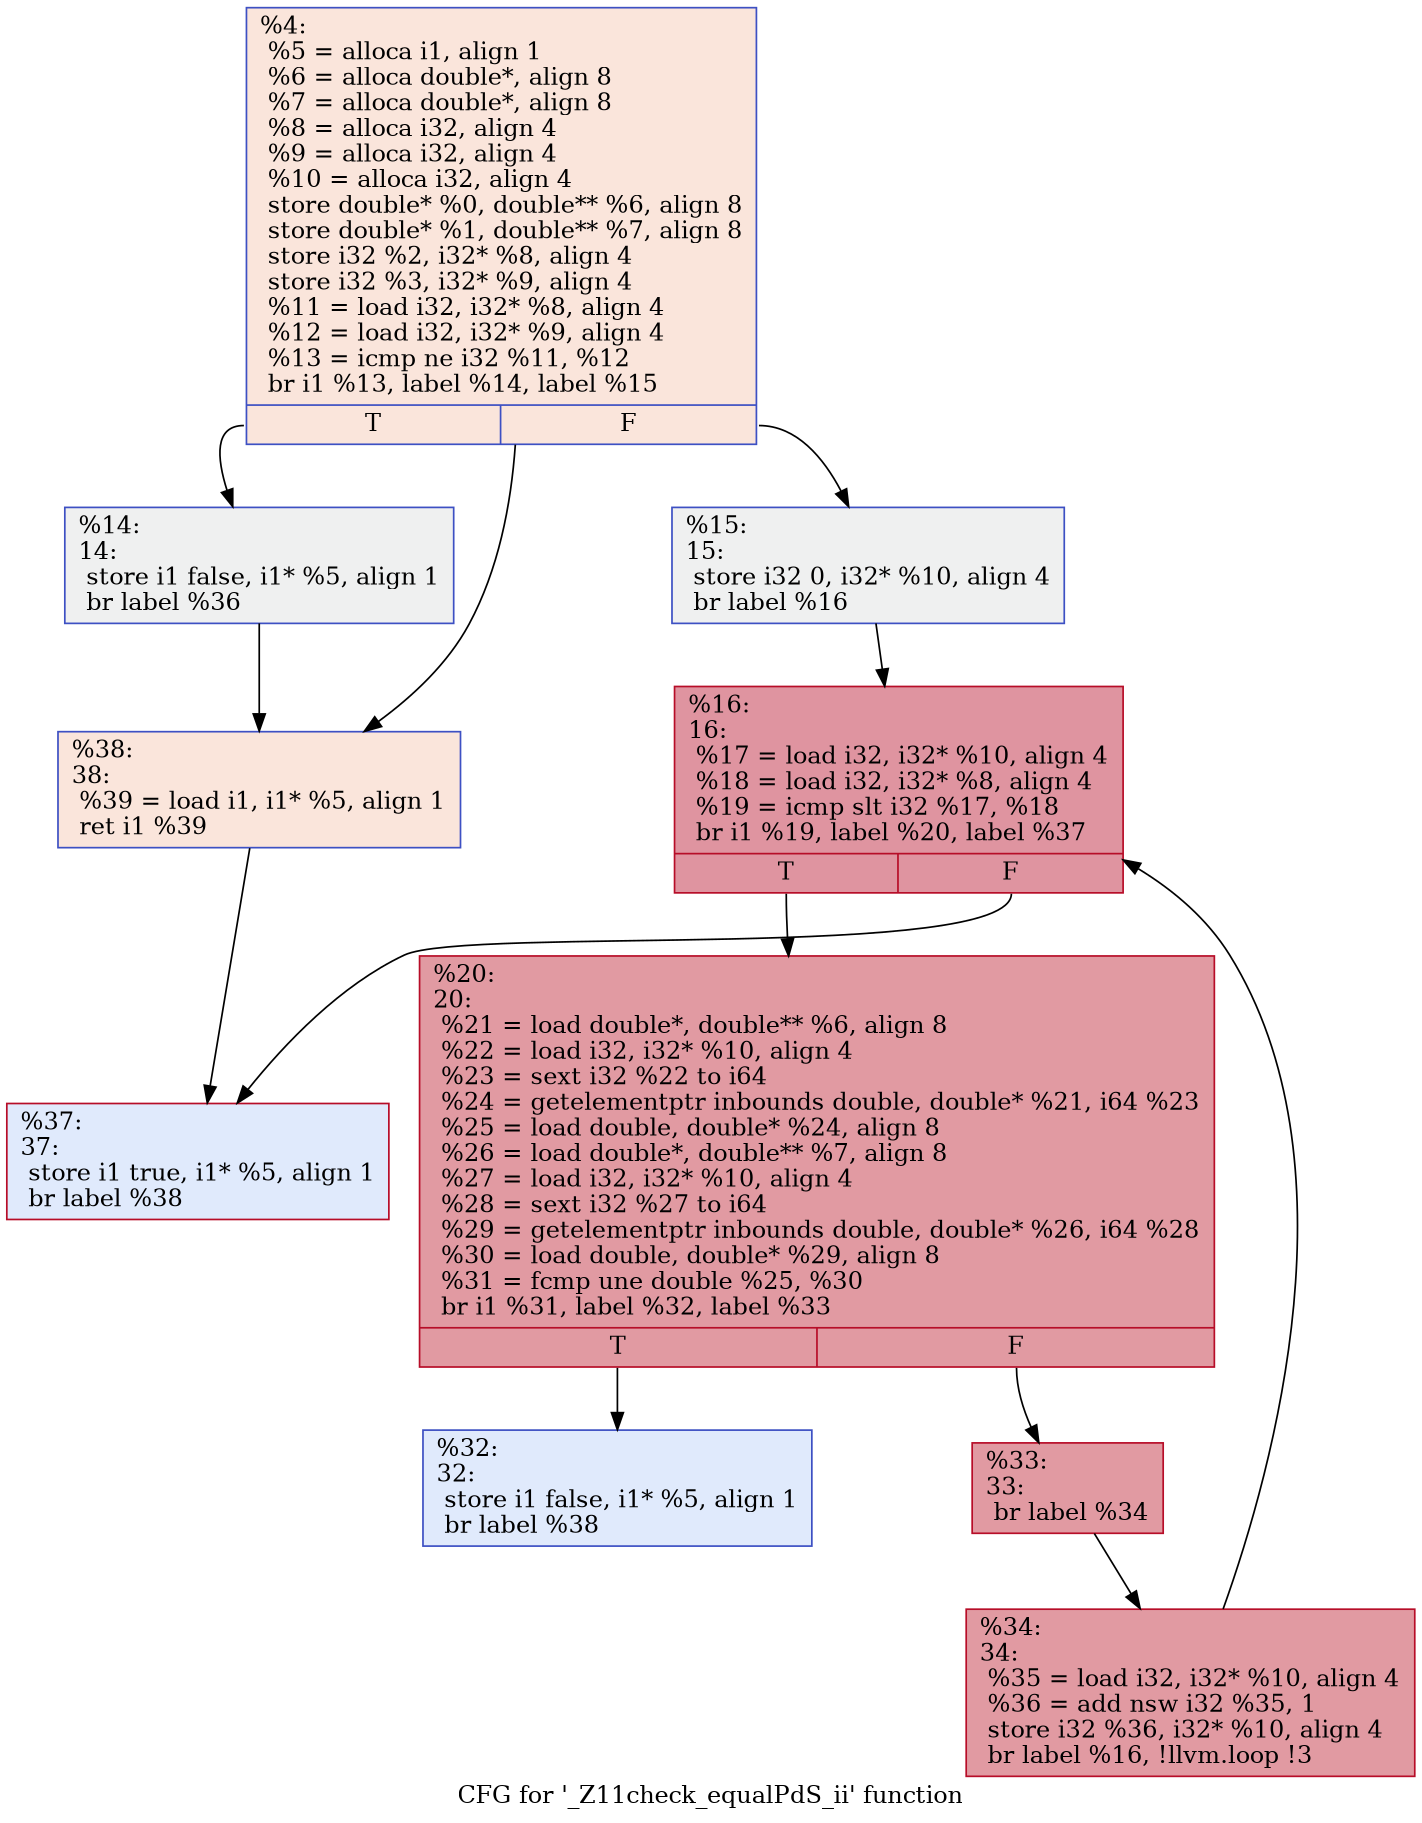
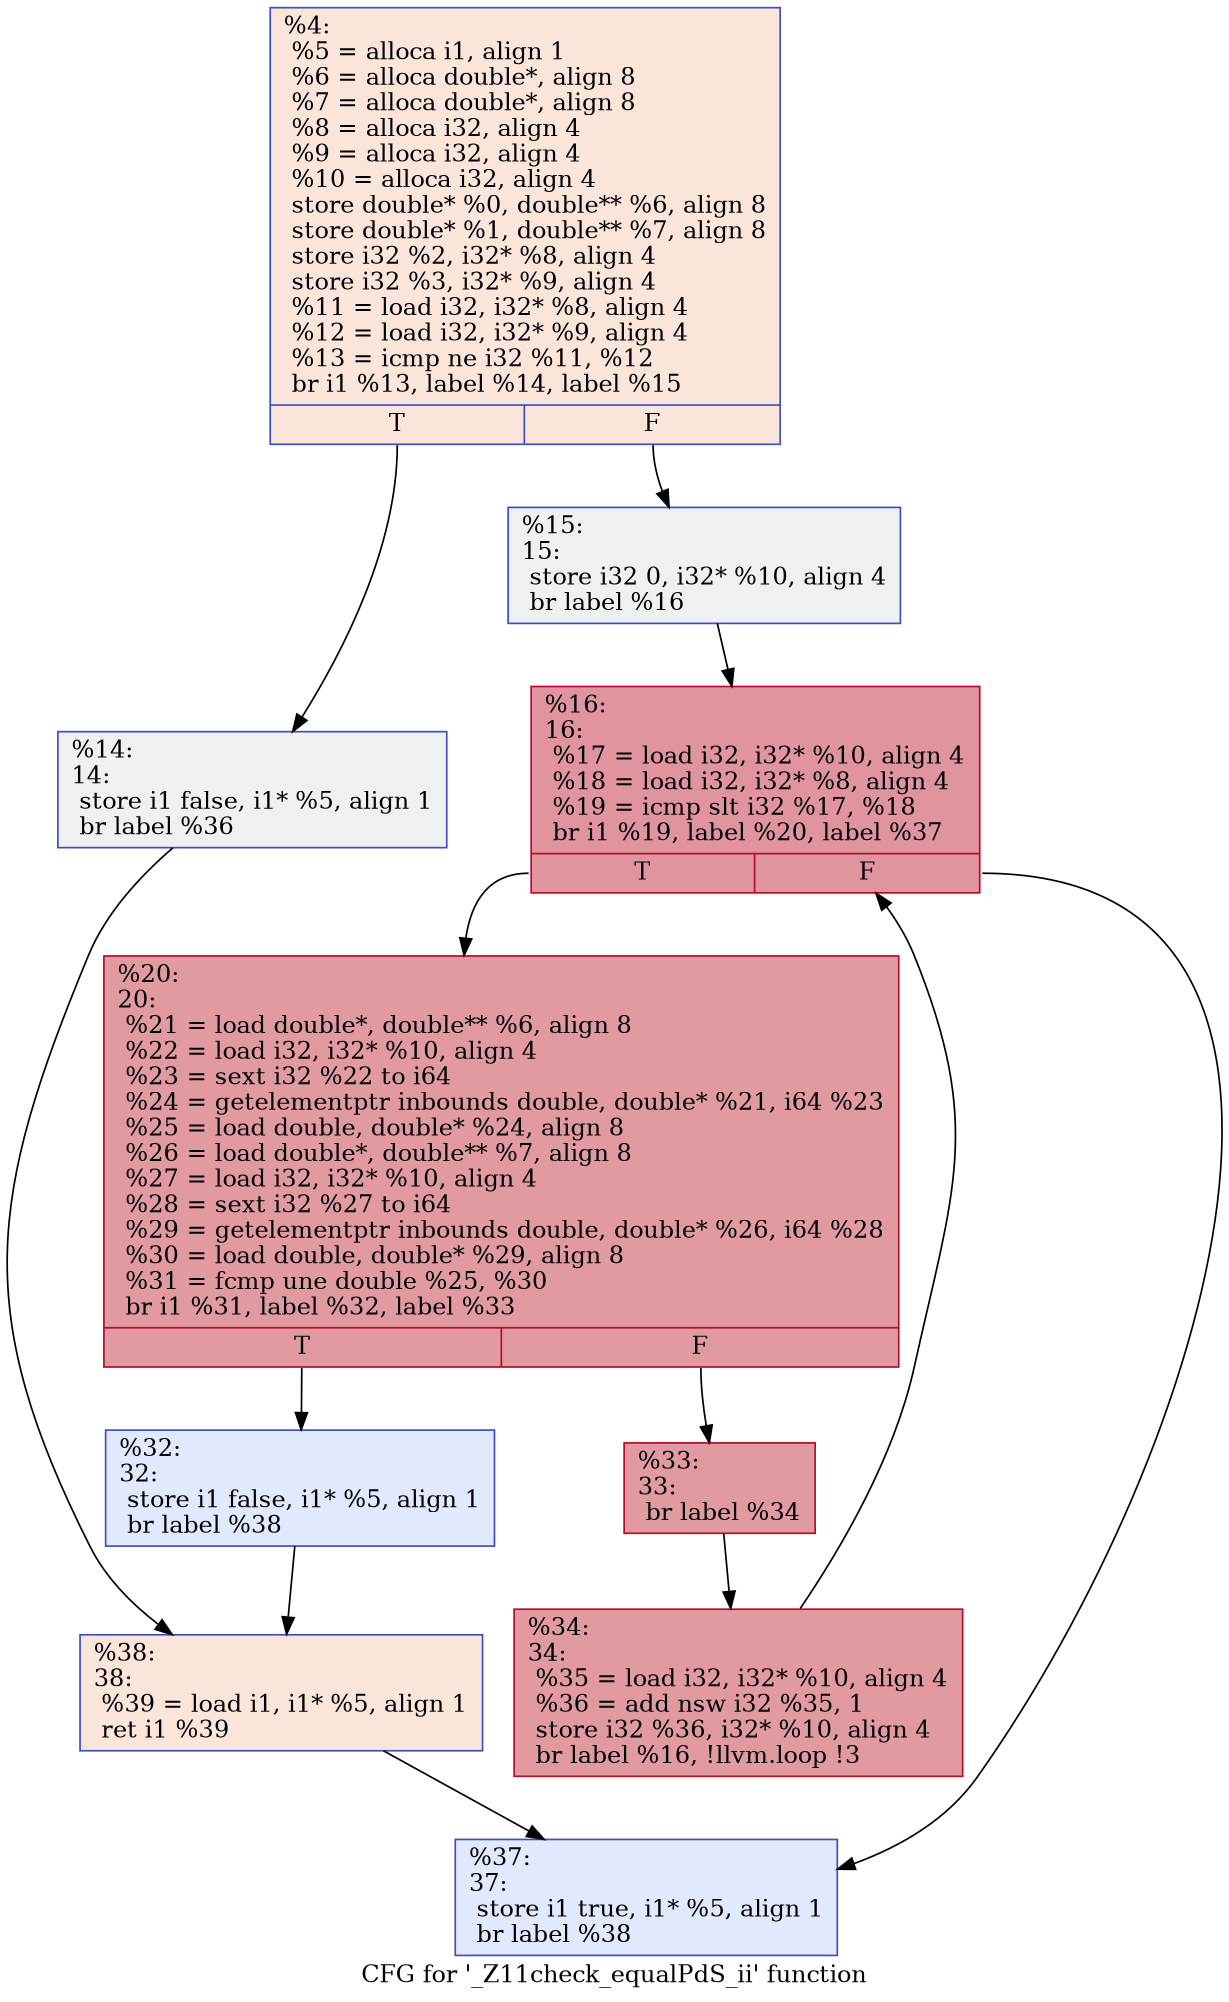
(480, 601) -> (292, 1582)
(198, 1161) -> (646, 1897)
